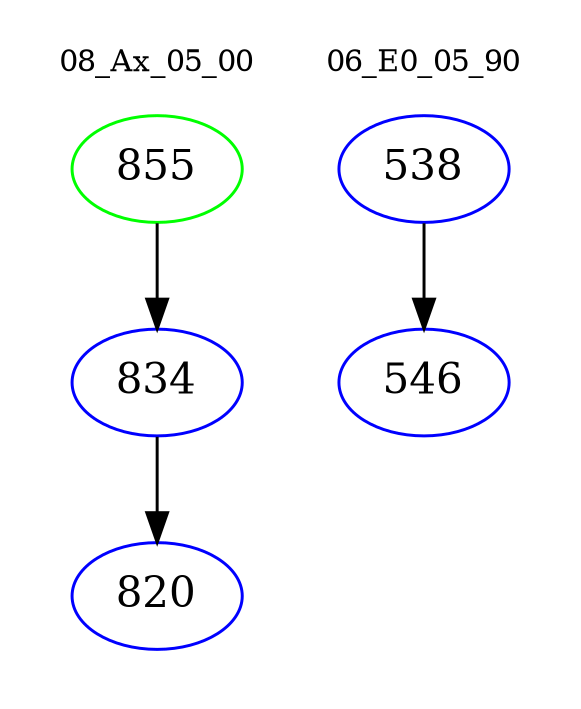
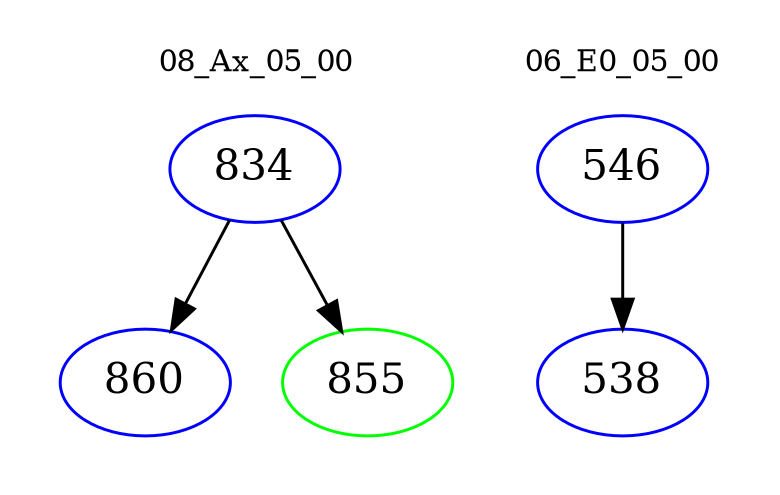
(424, 64) -> (623, 64)
(157, 261) -> (304, 262)
(424, 261) -> (623, 261)
(157, 596) -> (145, 383)
